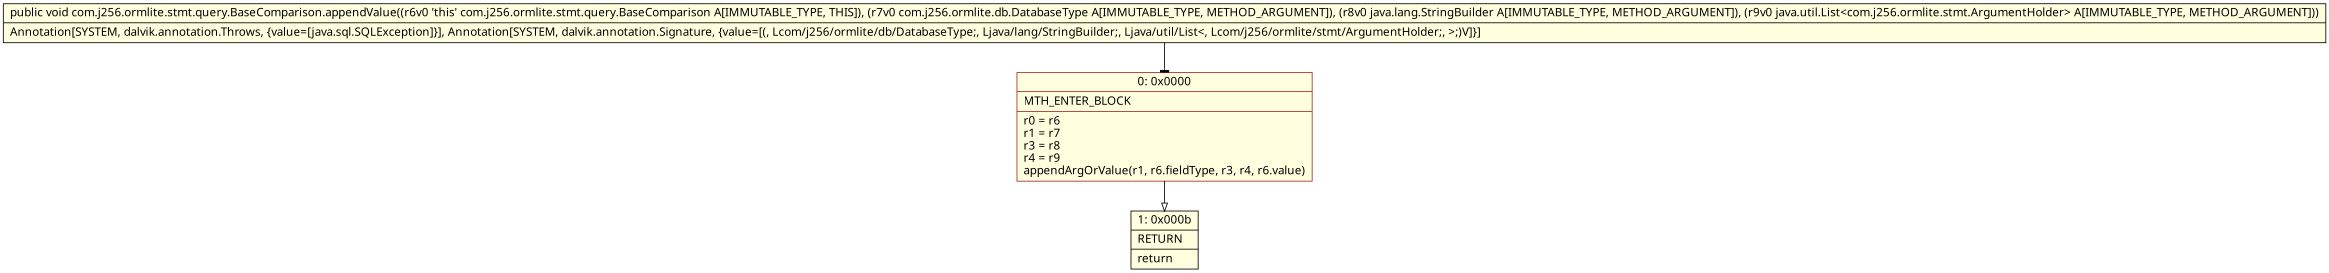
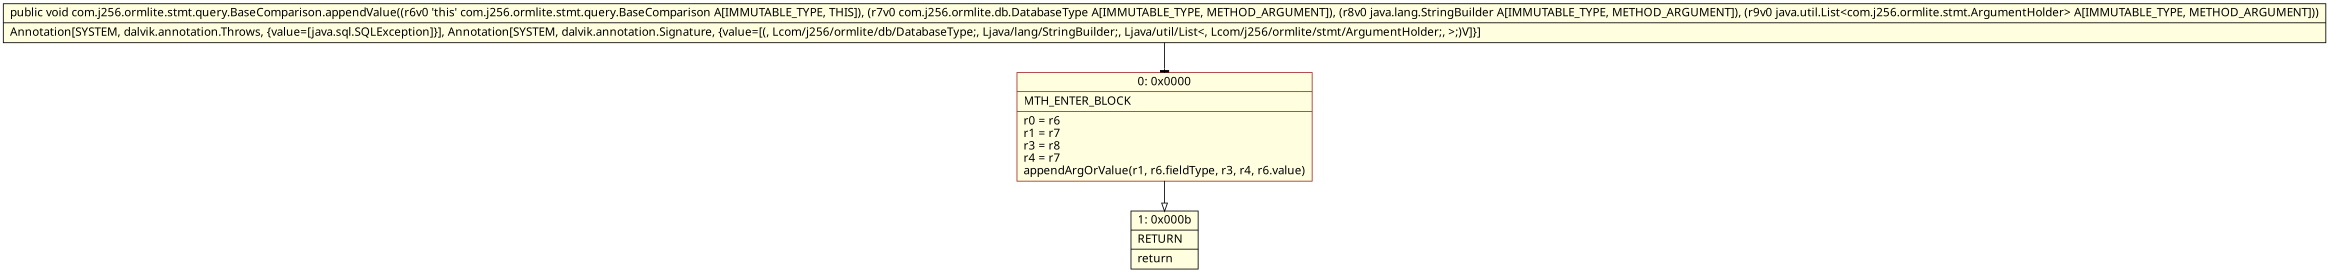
(1042, 158) -> (1042, 158)
